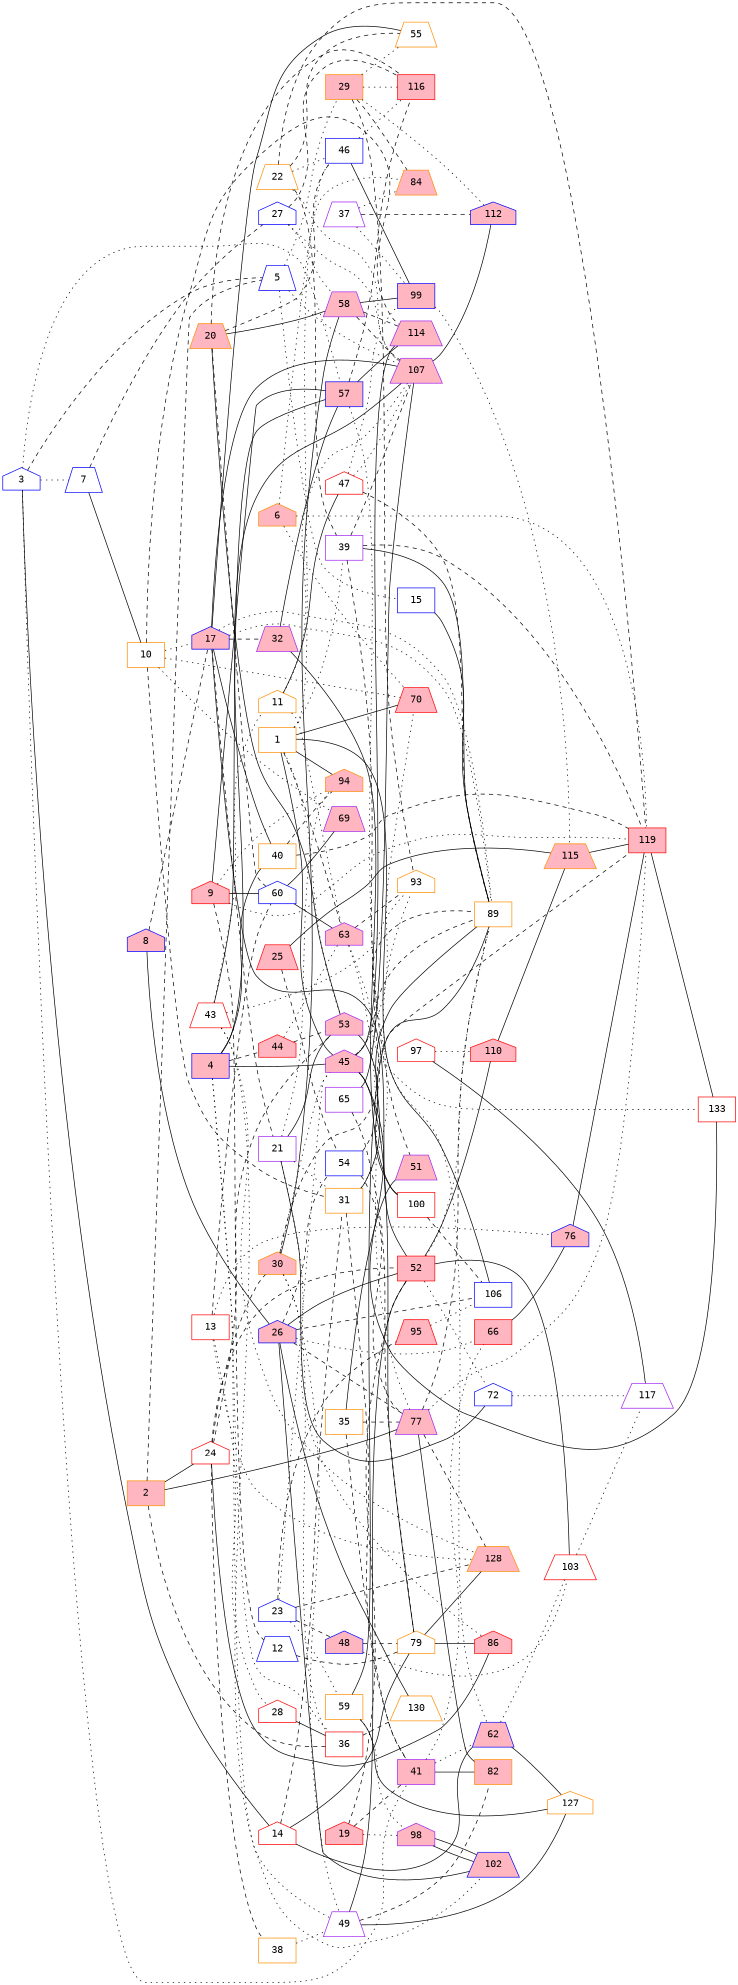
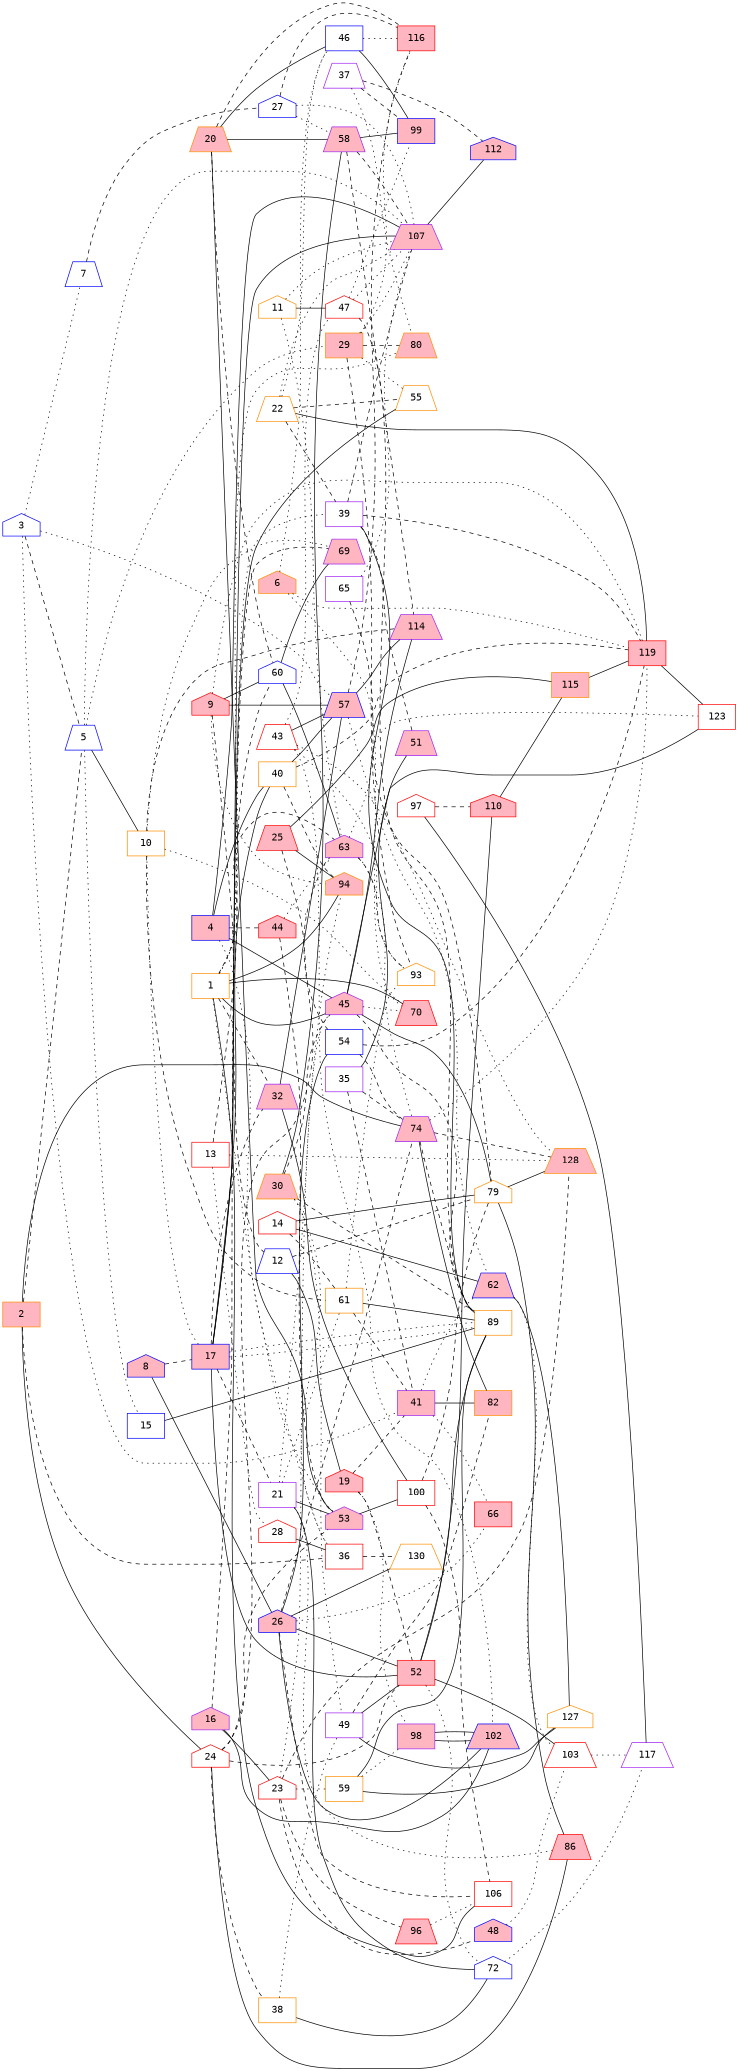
(426, 150) -> (388, 293)
(416, 183) -> (416, 345)
(580, 248) -> (541, 434)
(385, 259) -> (380, 103)
(291, 302) -> (268, 80)
(344, 394) -> (344, 705)
(539, 565) -> none
(115, 568) -> (115, 791)
(210, 639) -> (210, 1357)
(387, 736) -> (385, 380)
none -> (312, 740)
(236, 856) -> (305, 531)
(570, 856) -> (570, 685)
none -> (312, 863)
none -> (240, 1035)
(453, 1051) -> (453, 807)
(461, 1093) -> (452, 1497)
(717, 1109) -> (717, 717)
(305, 1143) -> (304, 1110)
(74, 1177) -> none
(344, 1201) -> (344, 1301)
(570, 1237) -> none
(306, 1249) -> (301, 1333)
(277, 1264) -> (277, 1187)
(493, 1295) -> (493, 1894)
(241, 1321) -> (241, 1294)
none -> (313, 1326)
(416, 1332) -> (416, 1931)
(344, 1422) -> (344, 1079)
(416, 1422) -> (416, 1129)
(234, 1516) -> none
(277, 1612) -> (277, 1789)
(386, 1643) -> (455, 1342)
(493, 1643) -> (570, 1847)
none -> (210, 1720)
(416, 1836) -> (416, 1736)
(344, 1924) -> (344, 1725)
none -> (402, 2035)
